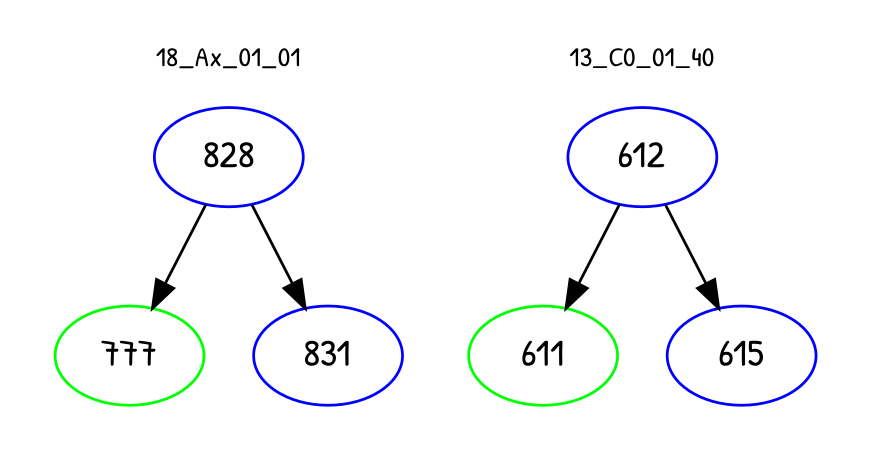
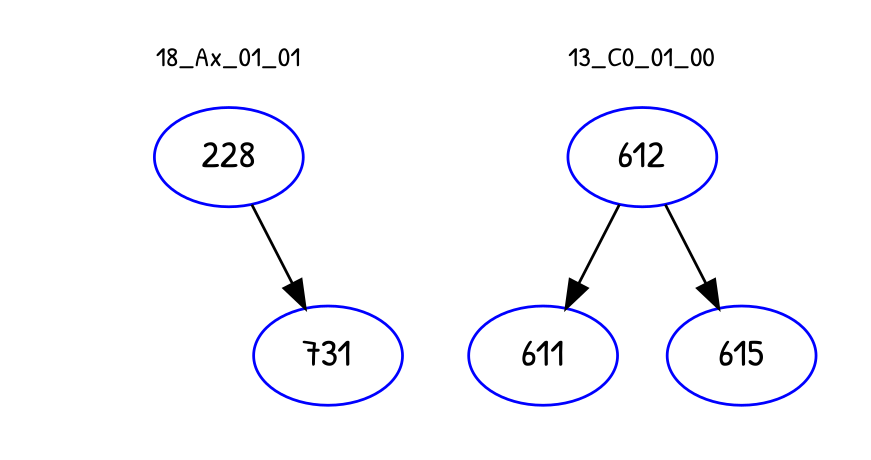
(642, 59) -> (642, 59)
(229, 157) -> (229, 157)
(130, 356) -> none
(328, 356) -> (328, 356)
(543, 356) -> (543, 356)
